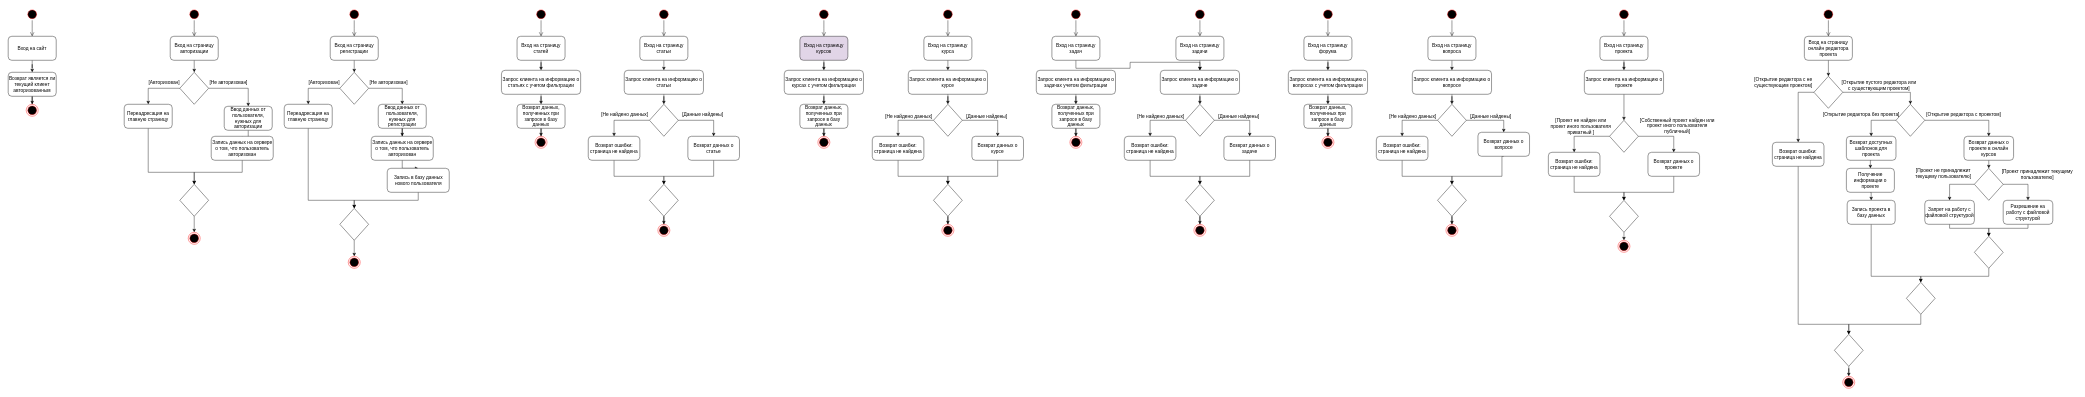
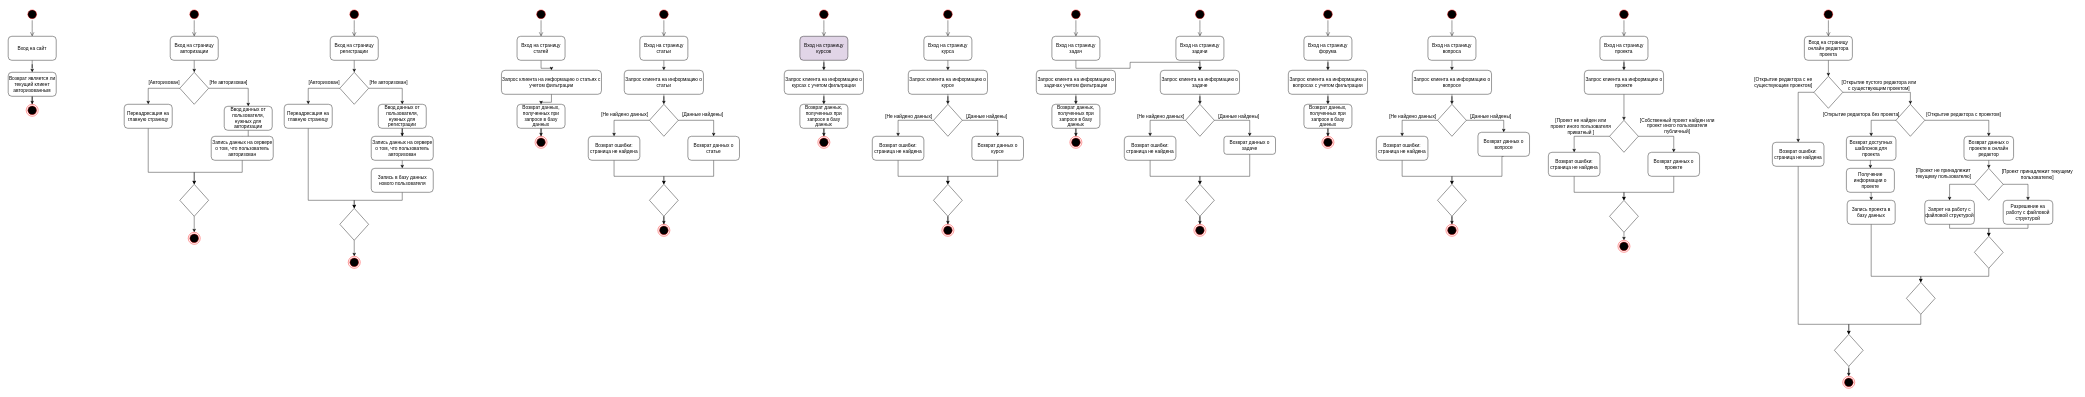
(541, 82) -> (551, 82)
(1250, 148) -> (1250, 145)
(1989, 148) -> (1989, 148)
(418, 180) -> (402, 180)
